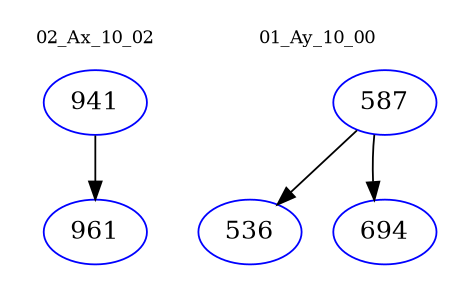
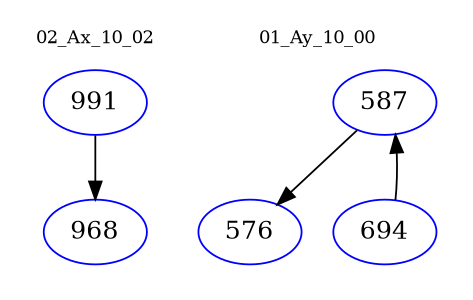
(95, 103) -> (95, 103)
(373, 158) -> (397, 177)
(95, 232) -> (95, 232)
(250, 232) -> (250, 232)
